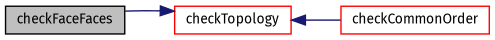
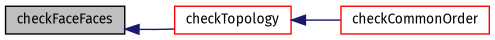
(143, 11) -> (157, 29)
